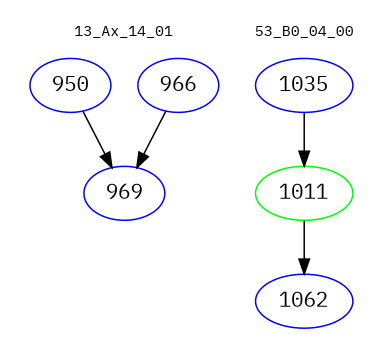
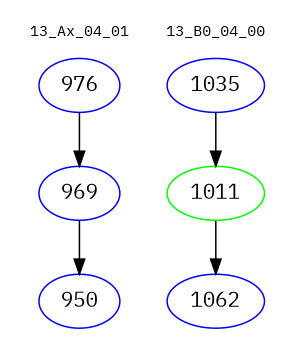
(124, 32) -> (80, 32)
(305, 32) -> (217, 32)
(178, 85) -> (79, 85)
(94, 133) -> (79, 240)
